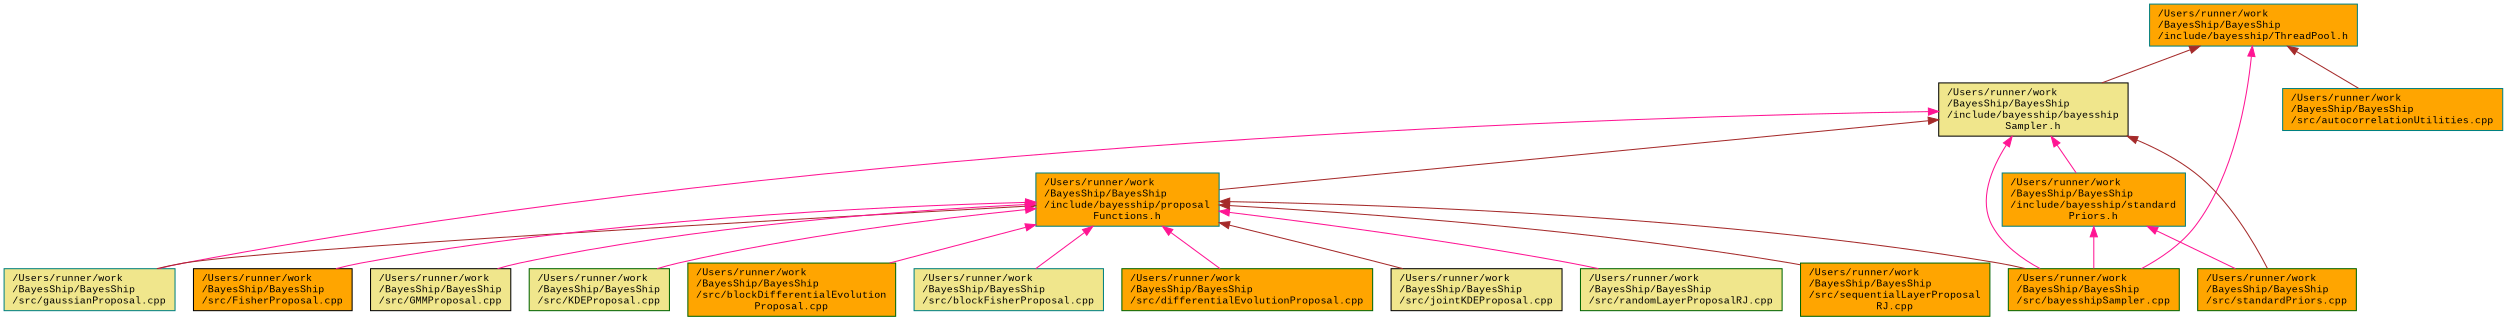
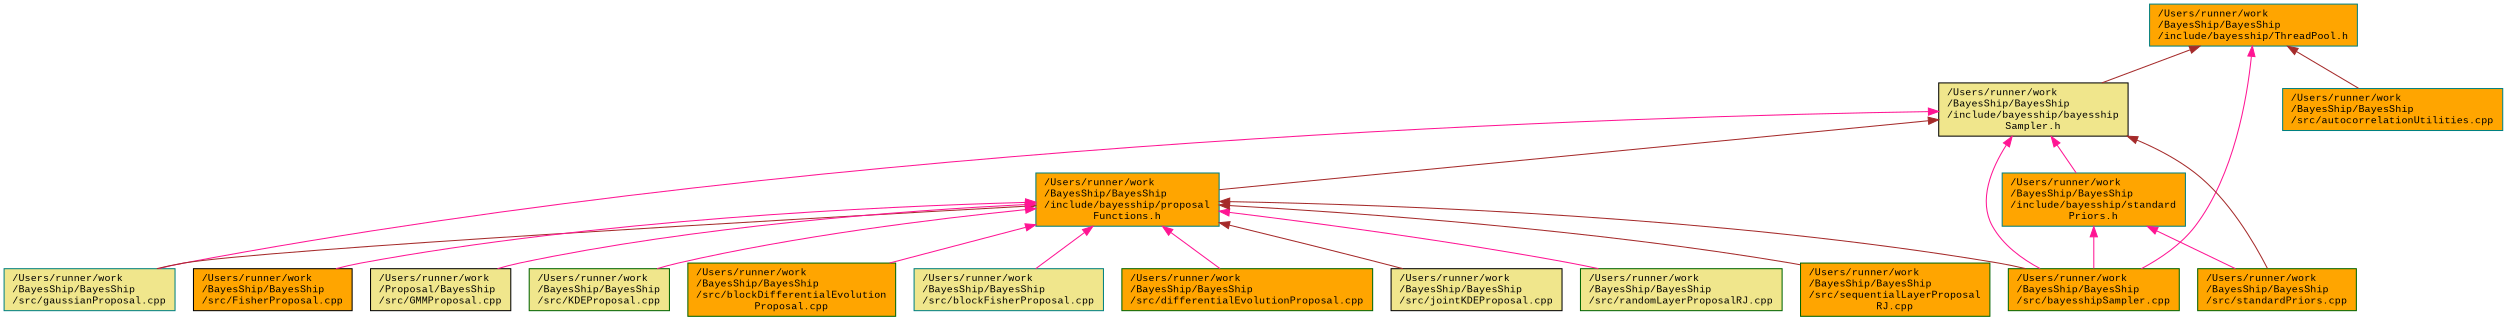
(441, 290) -> (441, 290)
